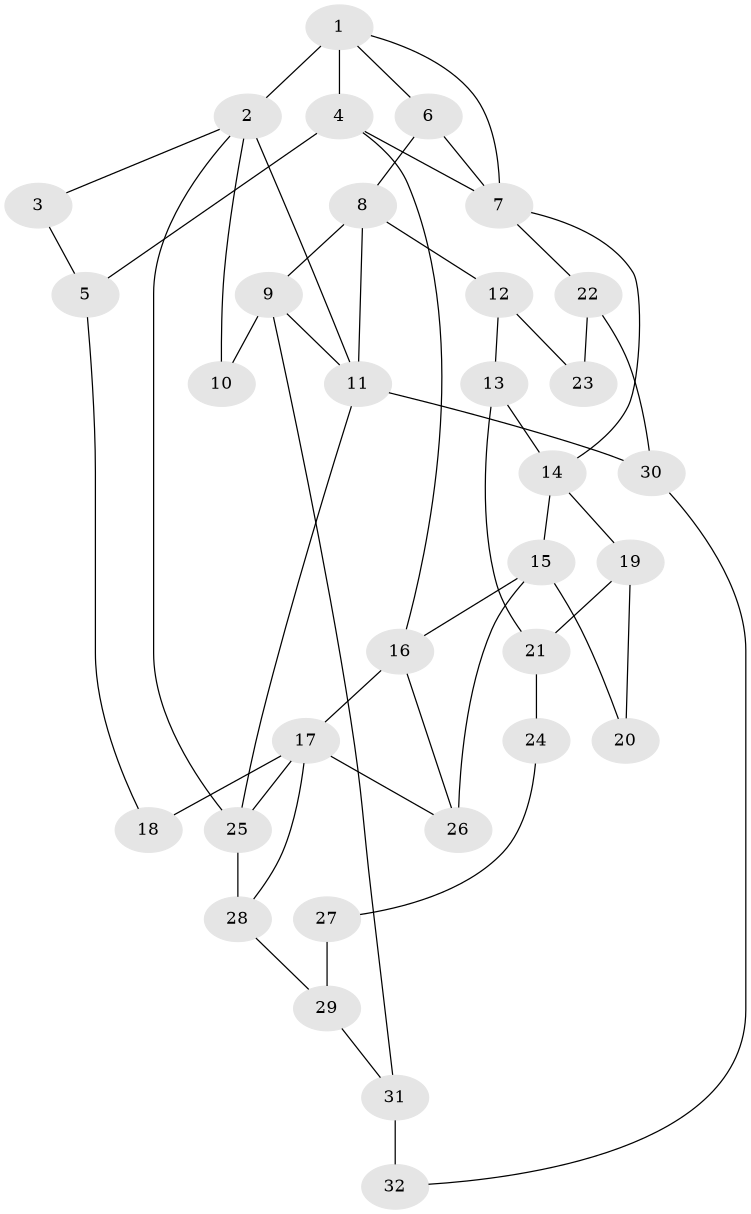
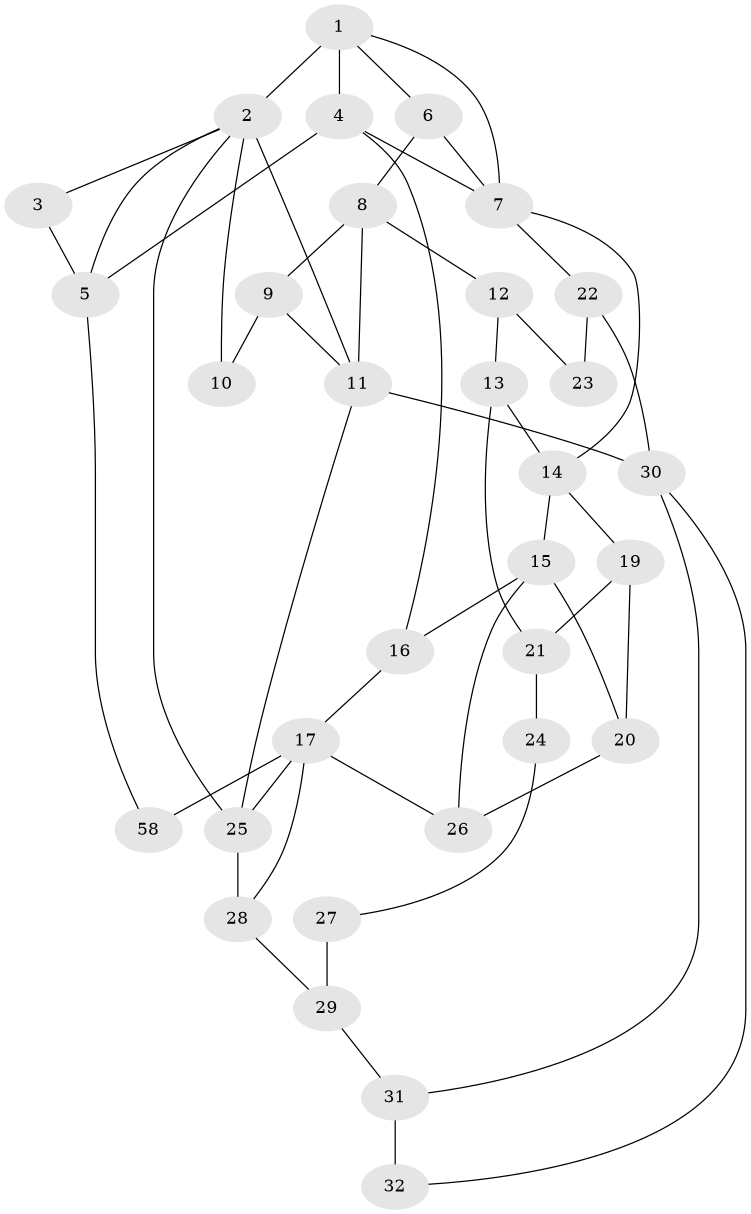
none -> (136, 184)
(343, 675) -> (699, 879)
(429, 741) -> (542, 786)
(149, 830) -> (149, 830)
